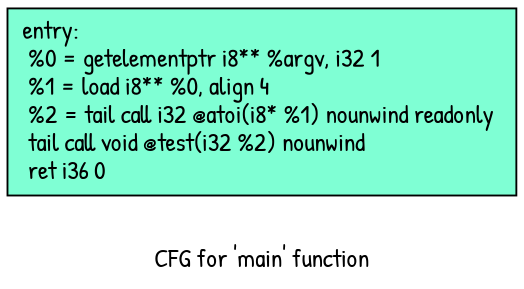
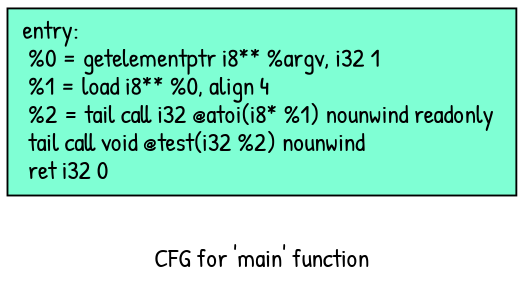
(65, 171) -> (65, 171)
